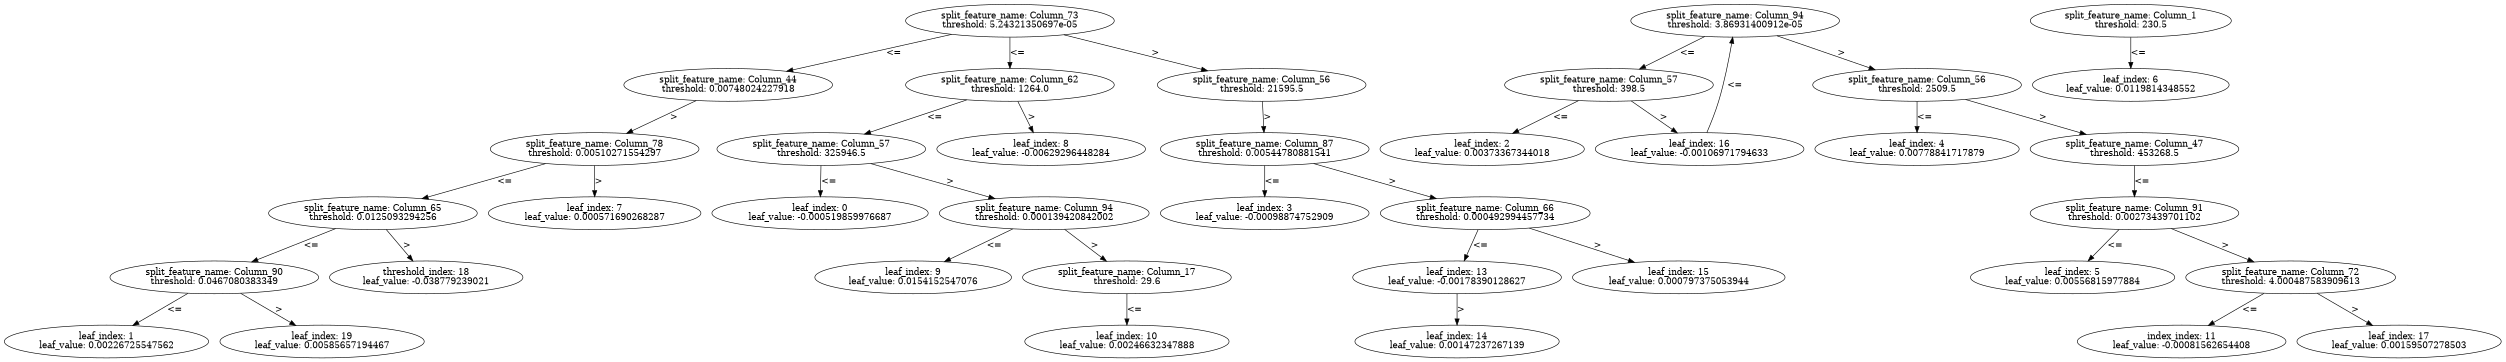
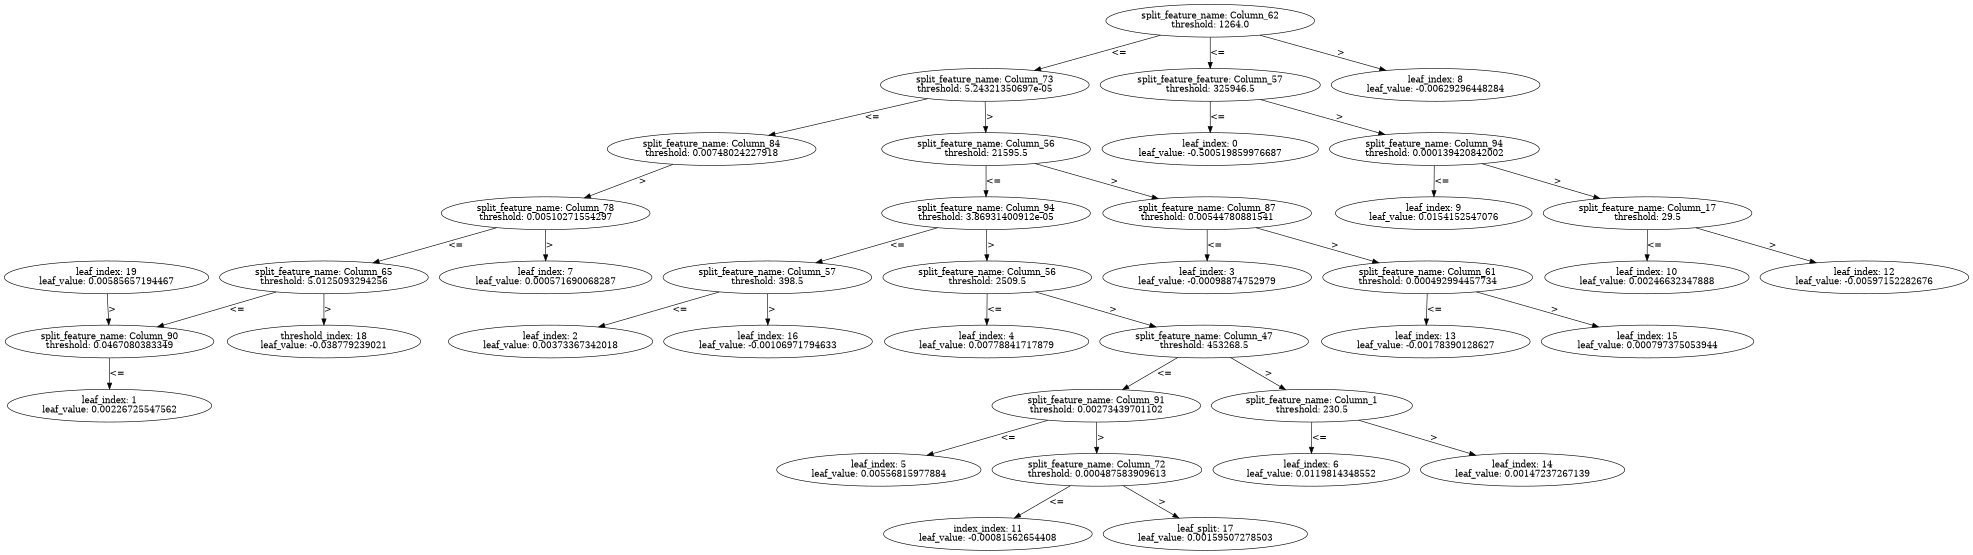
(1010, 50) -> (1101, 52)
(728, 85) -> (712, 149)
(1722, 89) -> (986, 178)
(821, 149) -> (1210, 85)
(1482, 149) -> (551, 342)
(373, 213) -> (324, 277)
(595, 213) -> (546, 277)
(820, 213) -> (1210, 149)
(1265, 213) -> (1207, 277)
(1485, 213) -> (1428, 277)
(1127, 277) -> (1648, 213)
none -> (1864, 277)
(2291, 277) -> (1097, 470)
(1457, 306) -> (1414, 437)
(266, 308) -> (108, 306)
(2399, 342) -> (1205, 534)
none -> (1255, 372)
